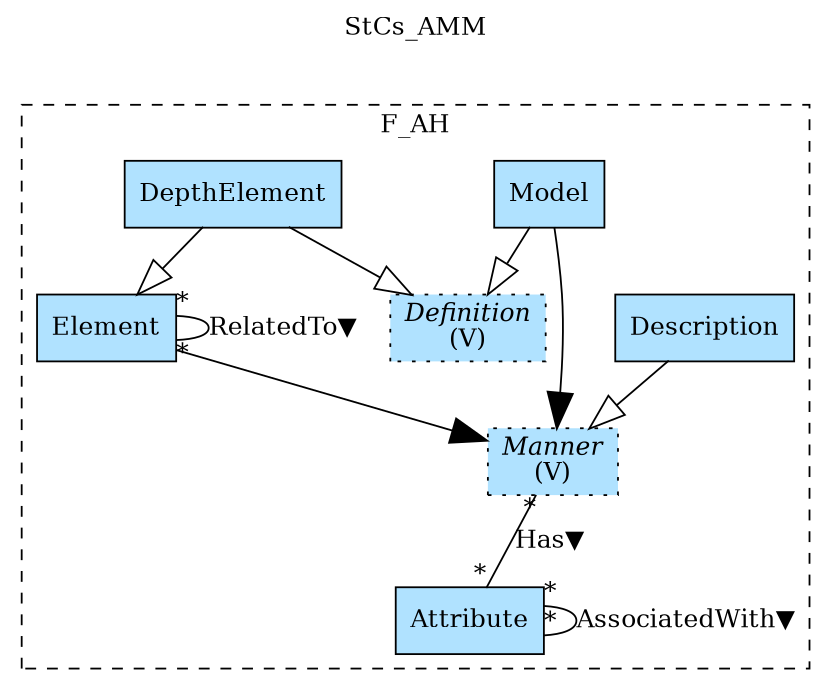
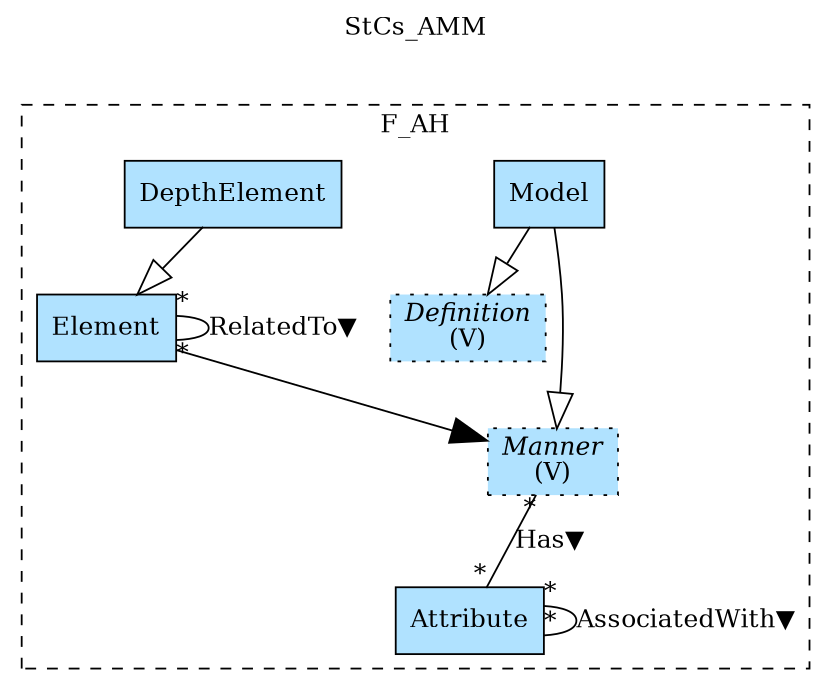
(335, 252) -> none
(563, 309) -> (563, 309)
(705, 328) -> none
